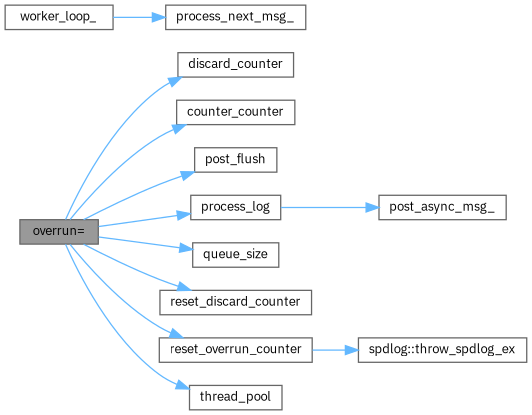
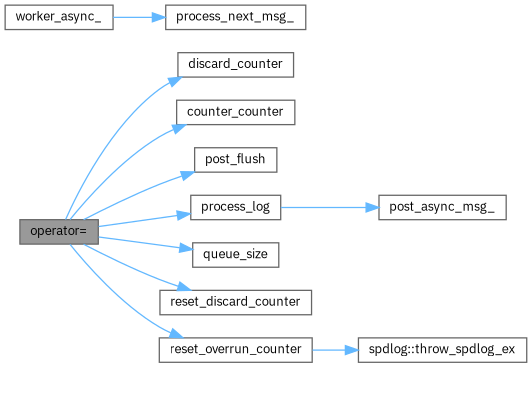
(59, 17) -> (59, 17)
(59, 232) -> (59, 232)
(236, 398) -> none
